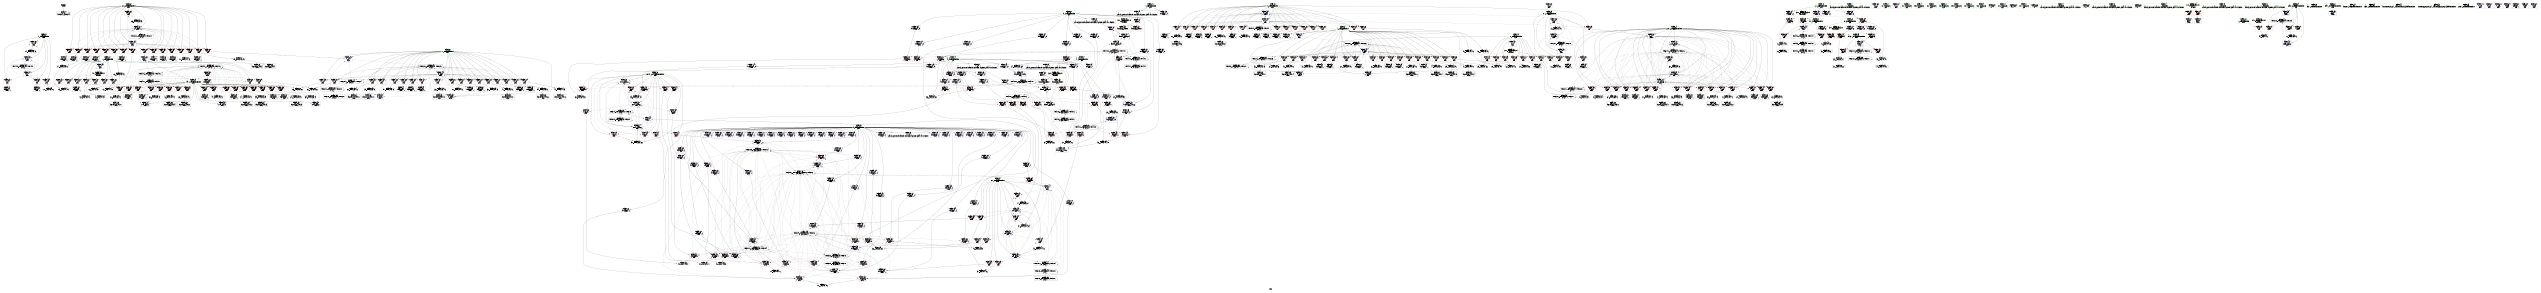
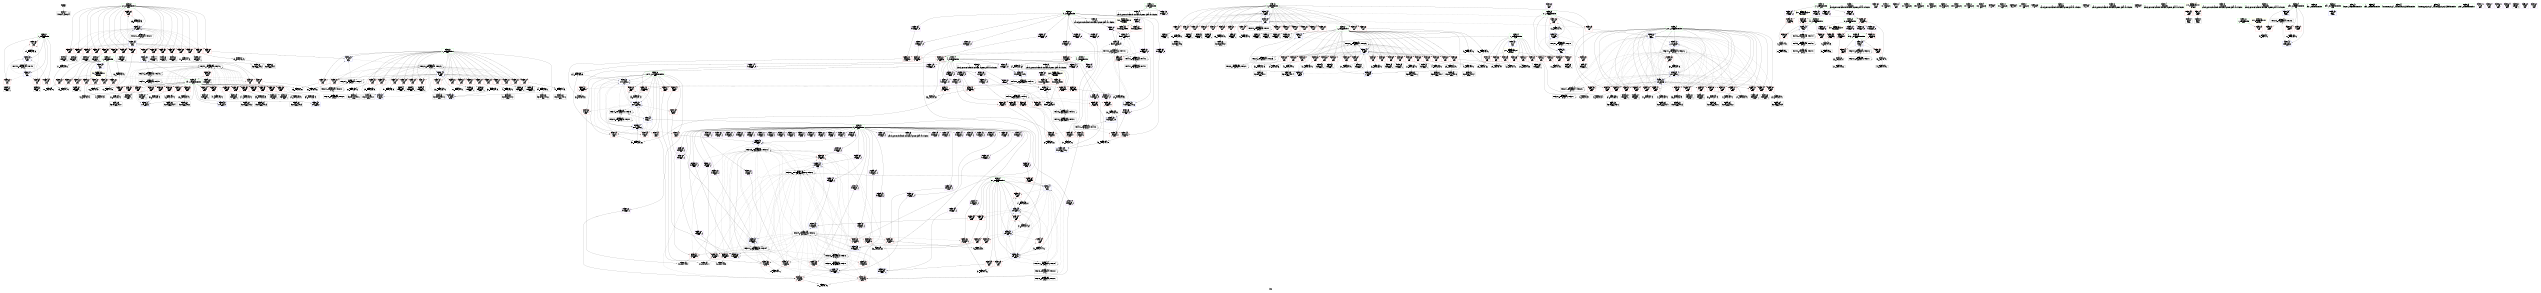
none -> (578, 74)
